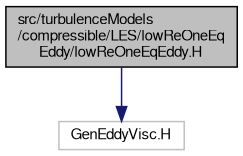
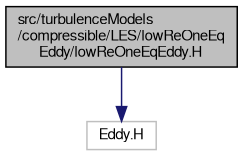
(122, 136) -> (122, 136)
